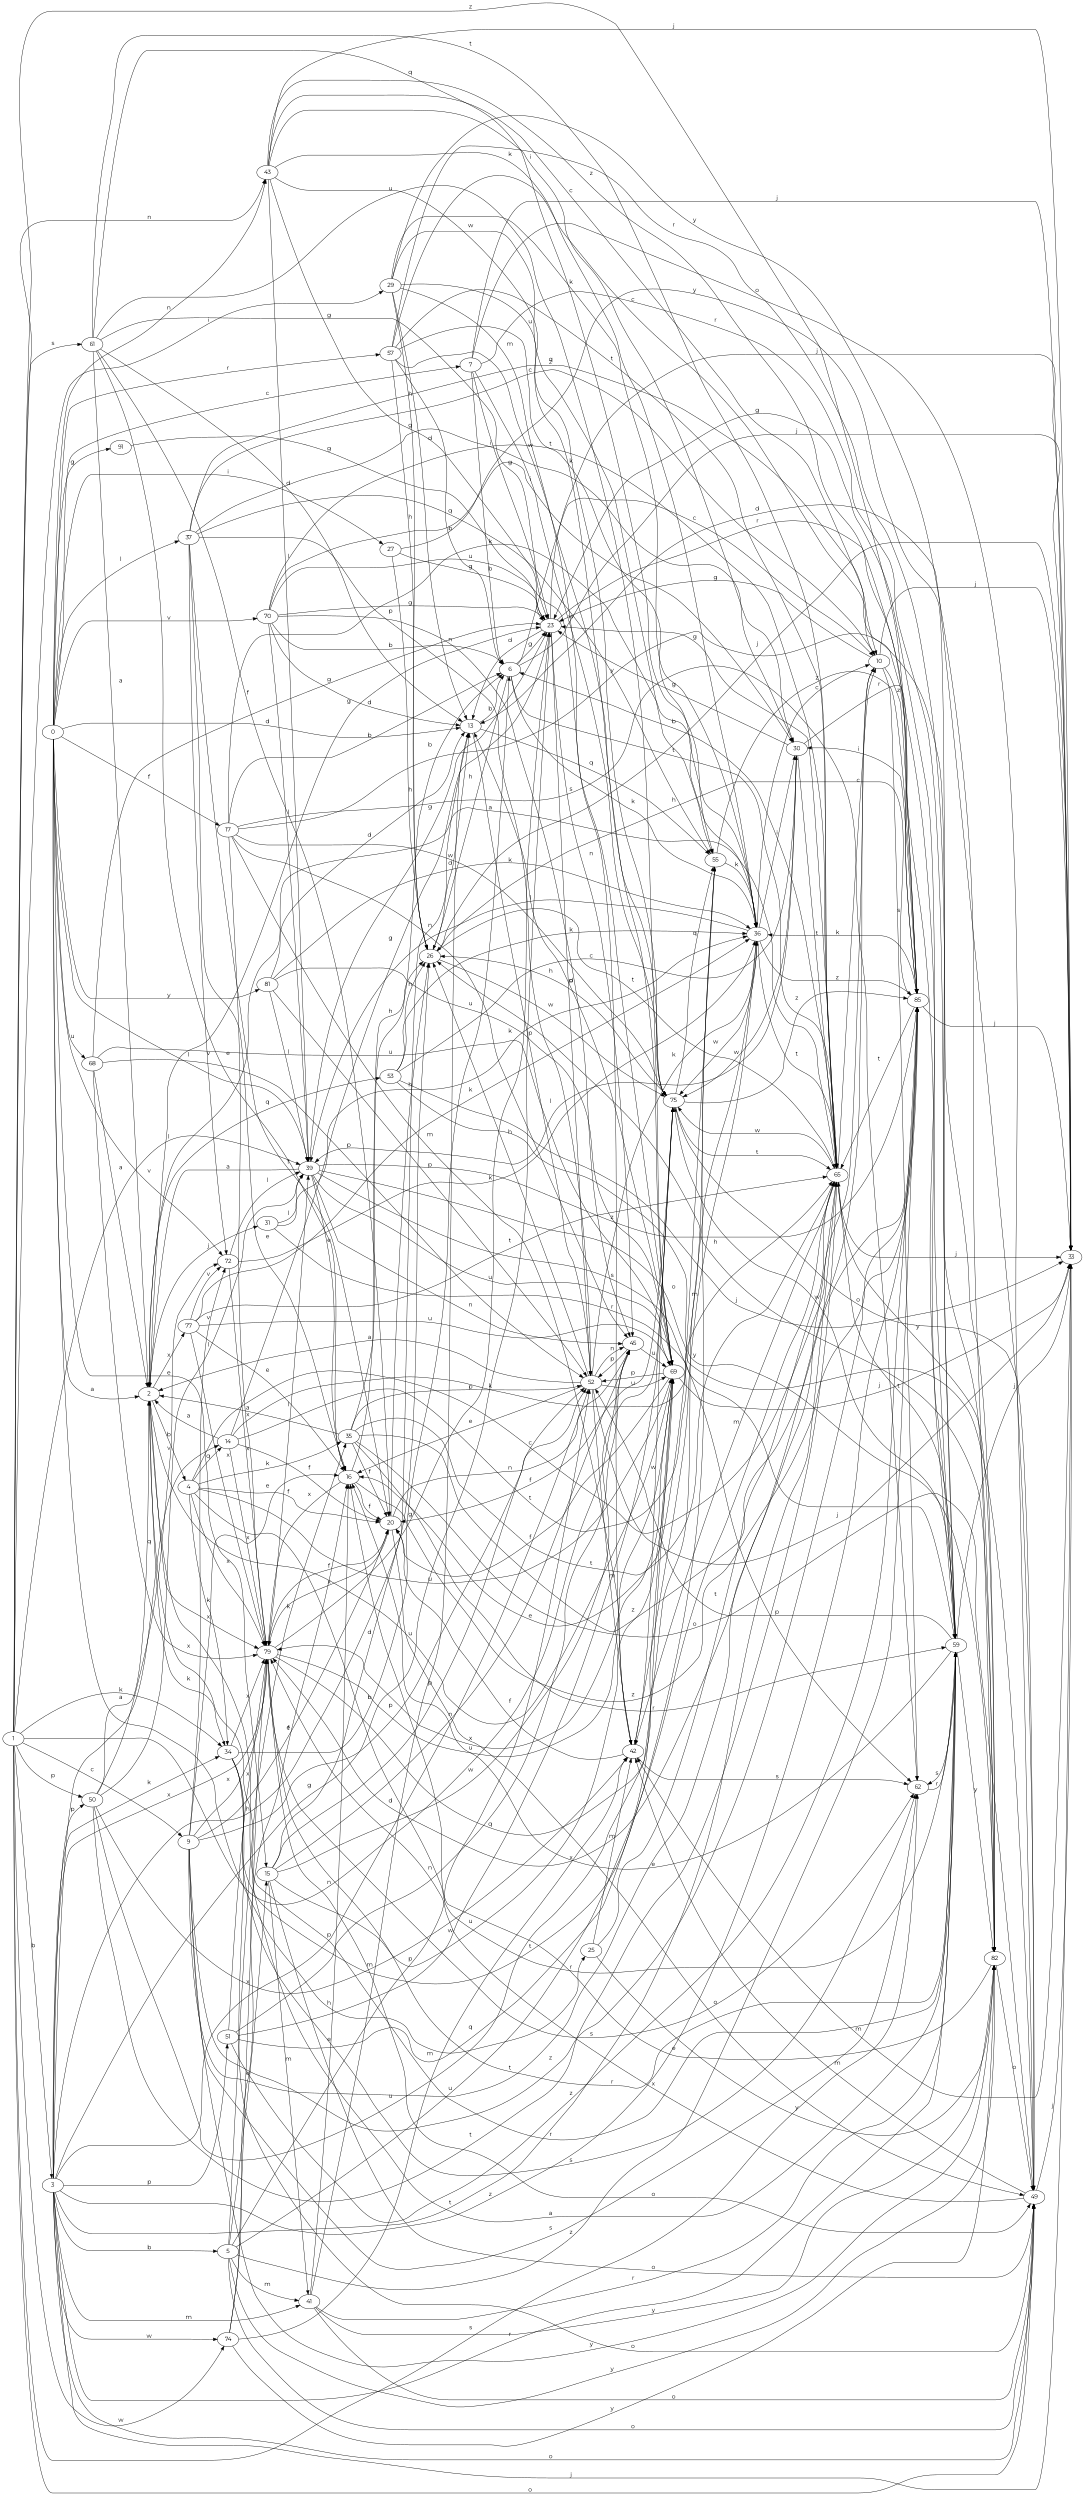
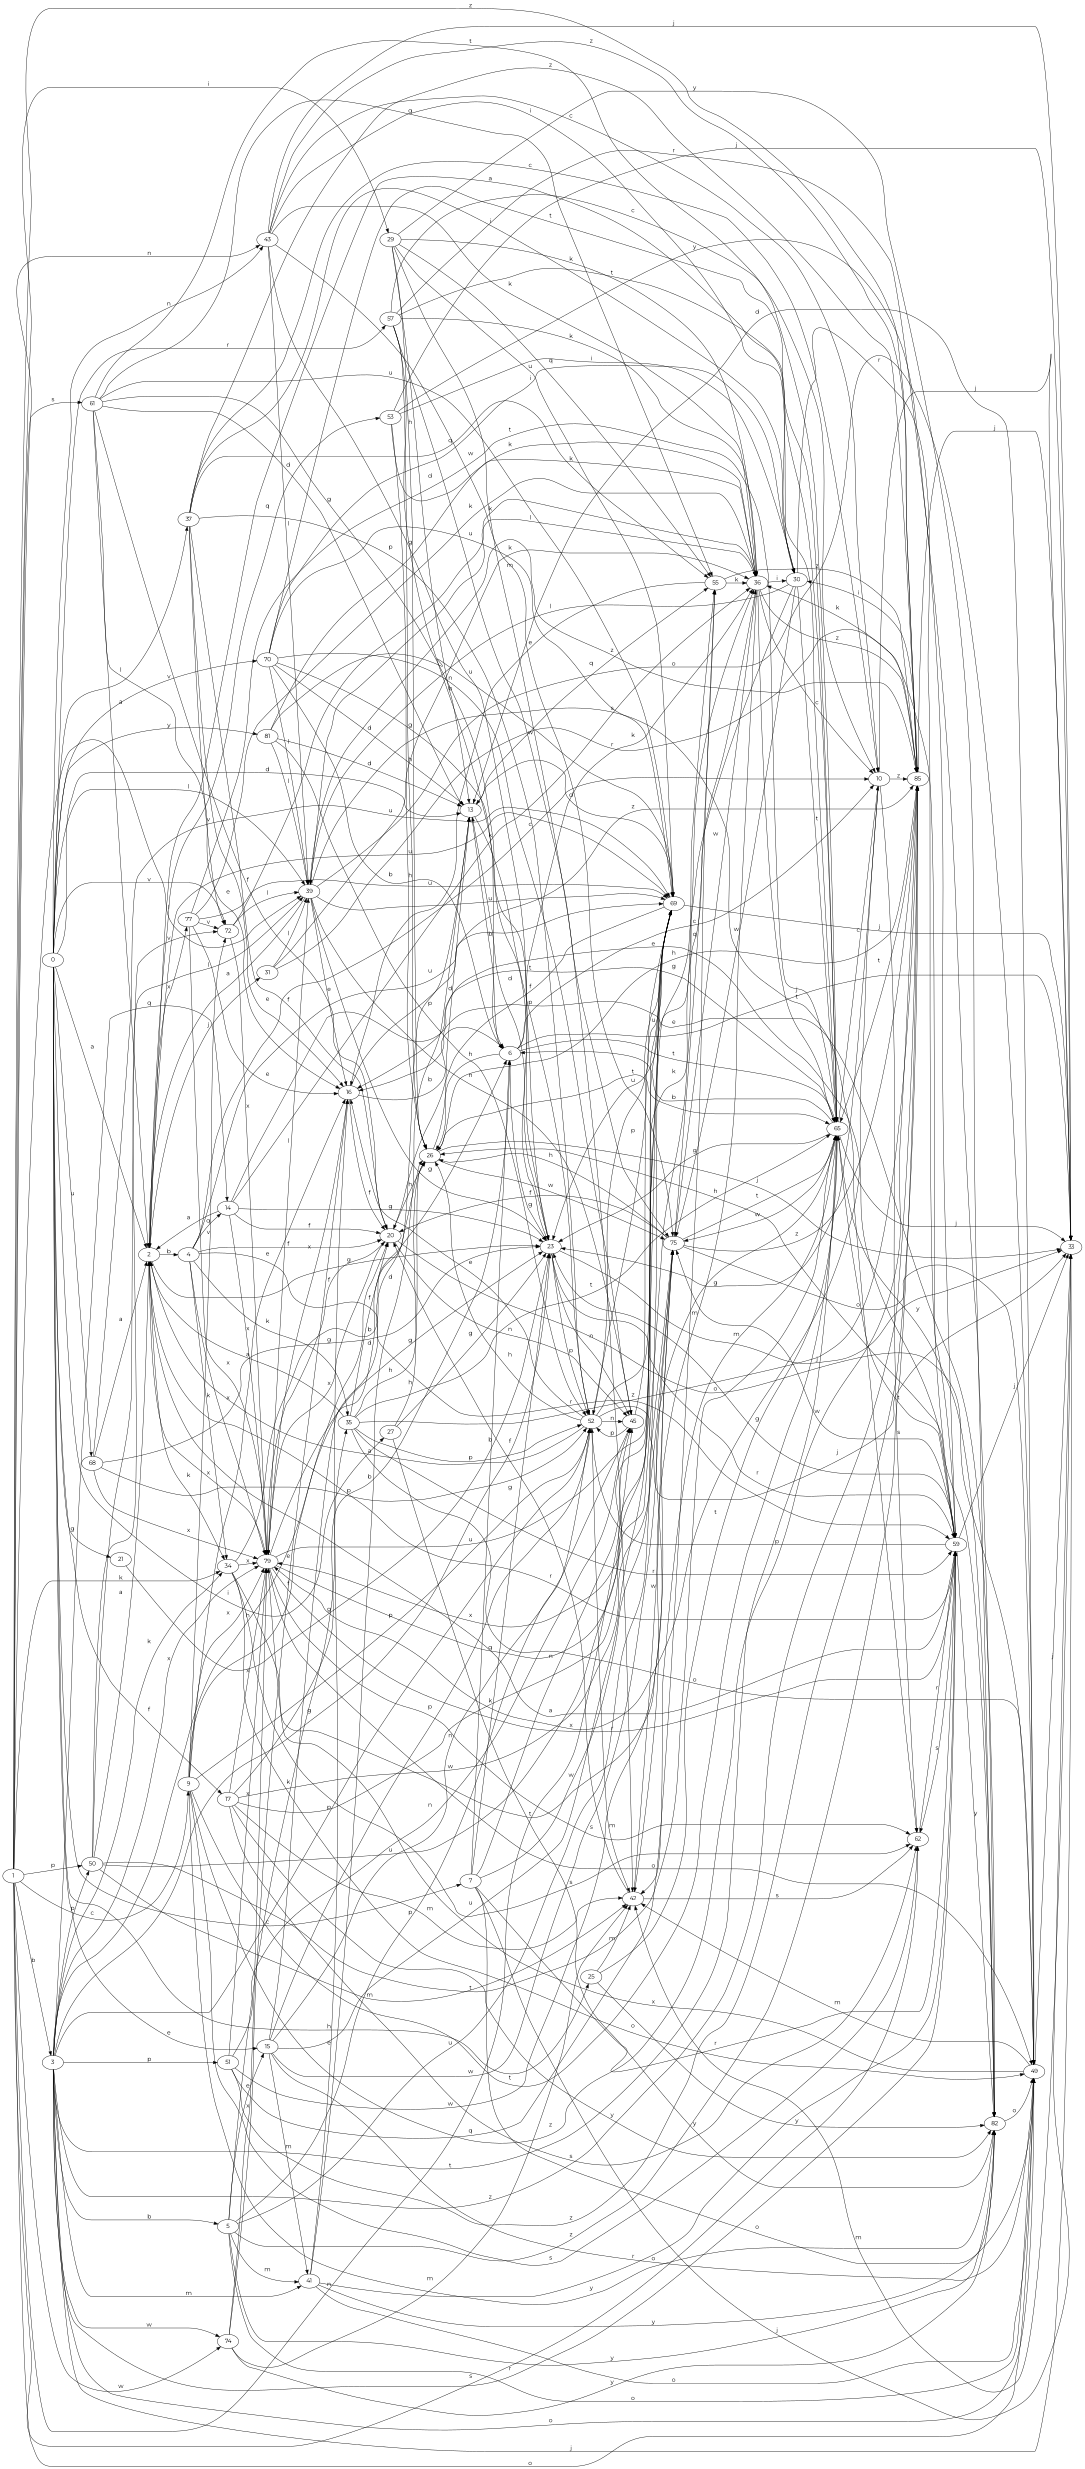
(121, 447) -> (121, 1560)
(591, 956) -> (591, 359)
(491, 1027) -> (562, 1656)
